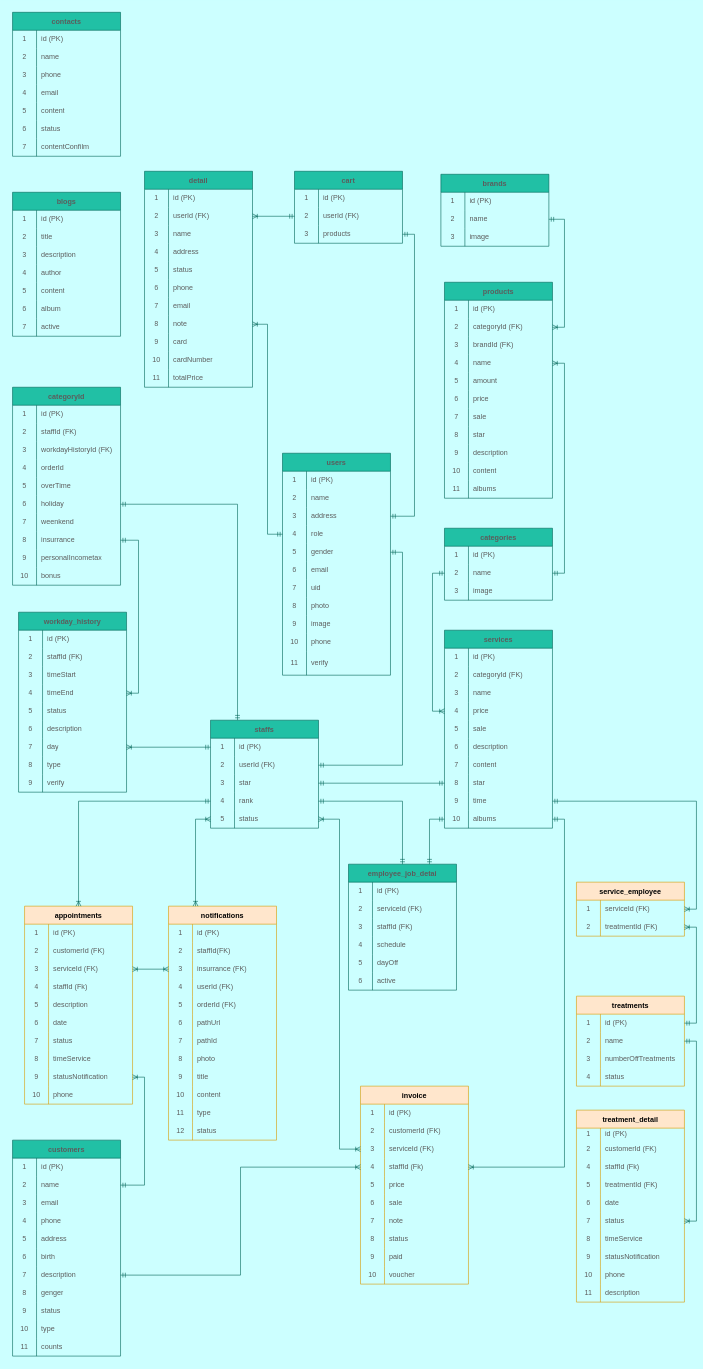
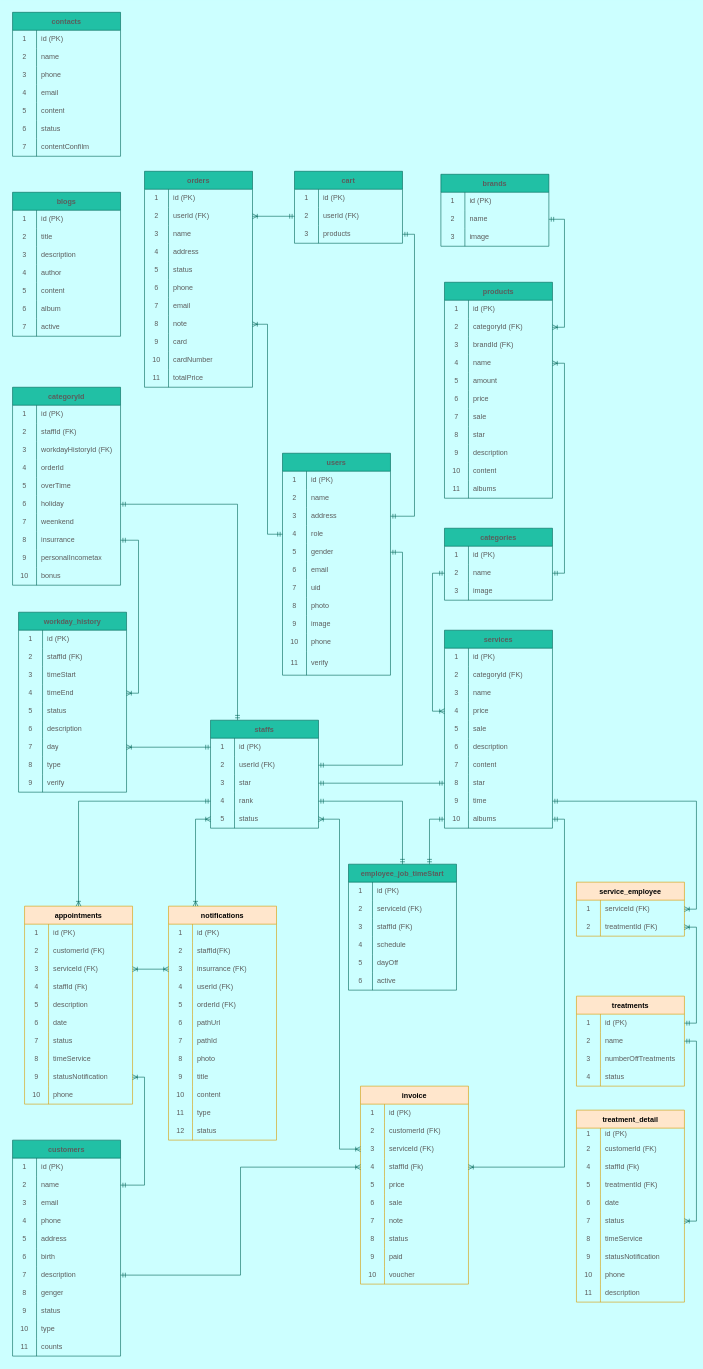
(198, 181) -> (198, 181)
(402, 874) -> (402, 874)
